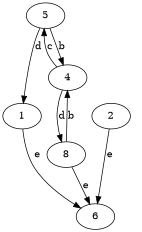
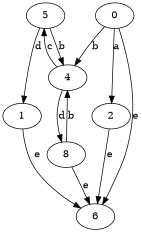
none -> (115, 16)
